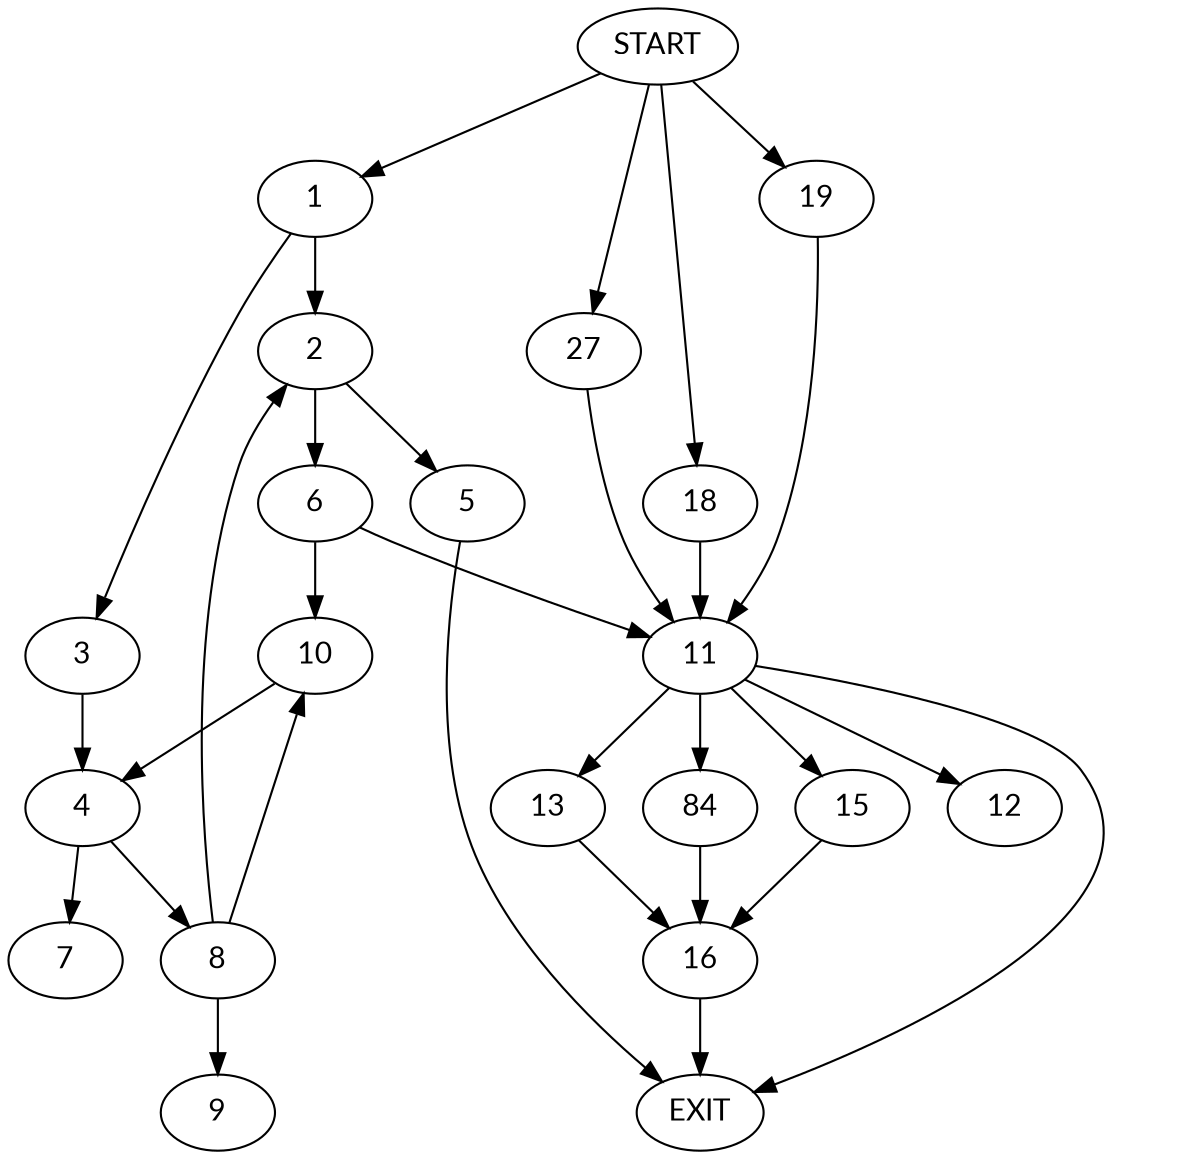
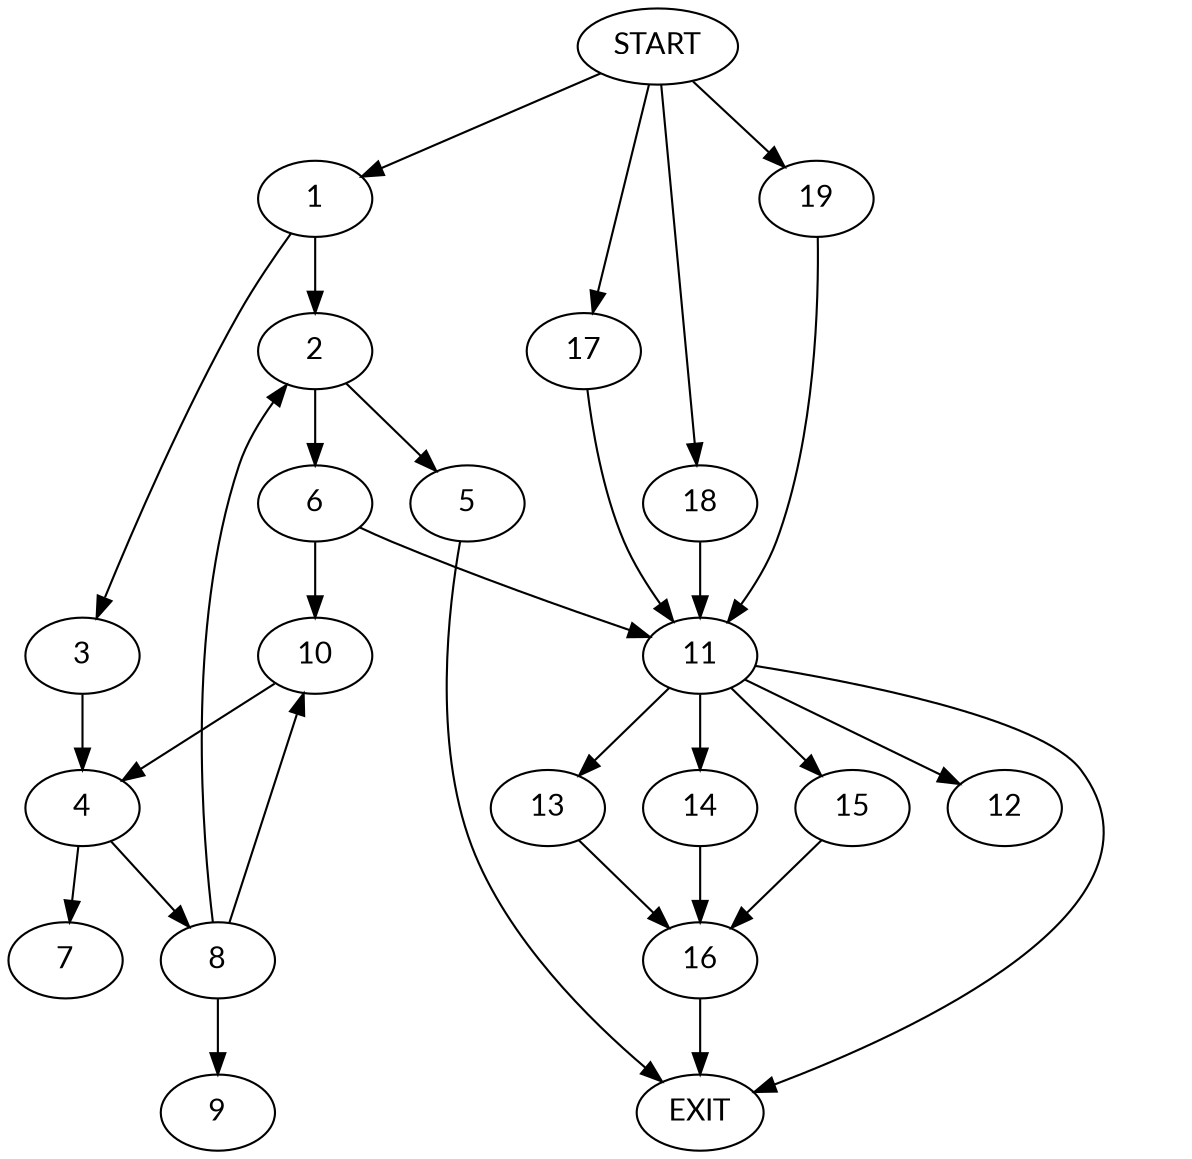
(584, 351) -> (584, 351)
(700, 808) -> (700, 808)
